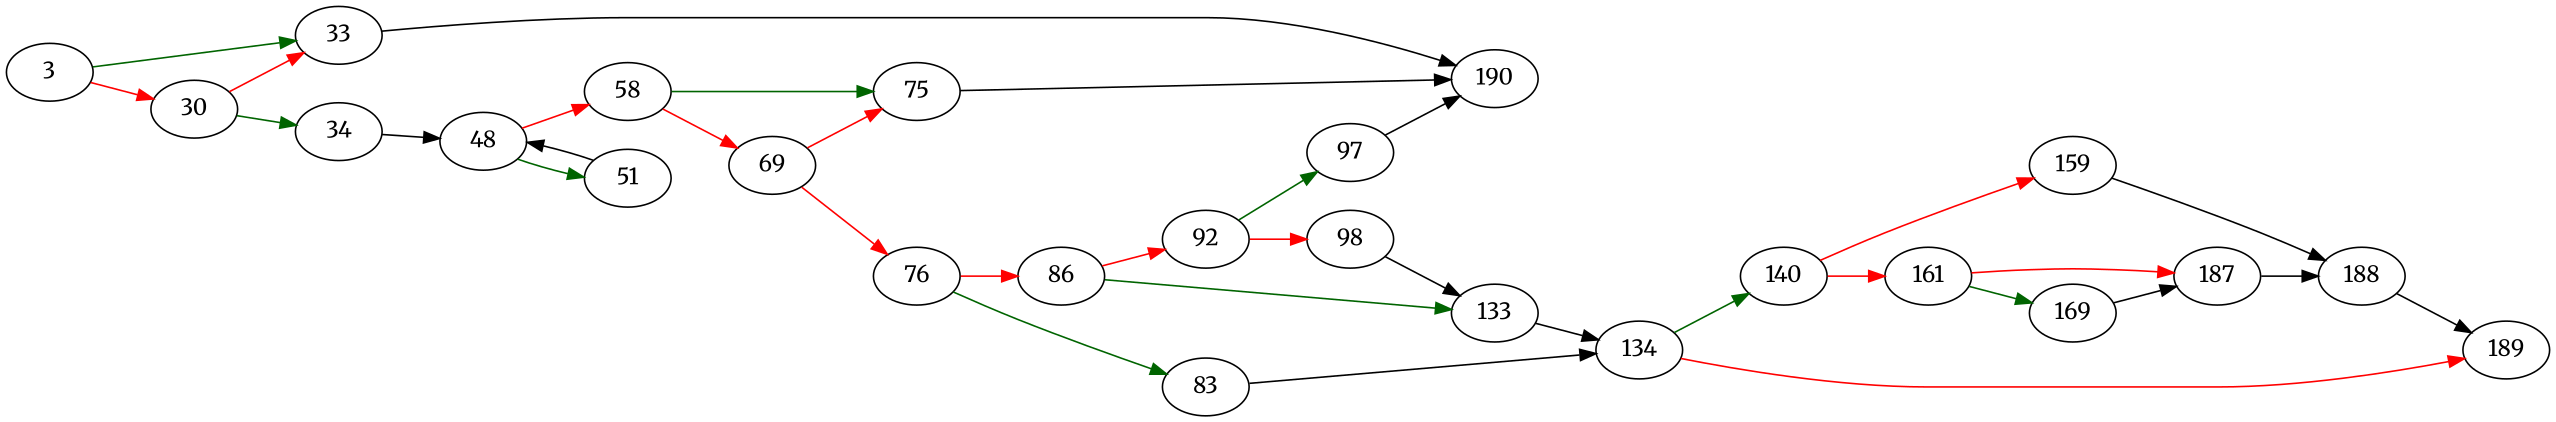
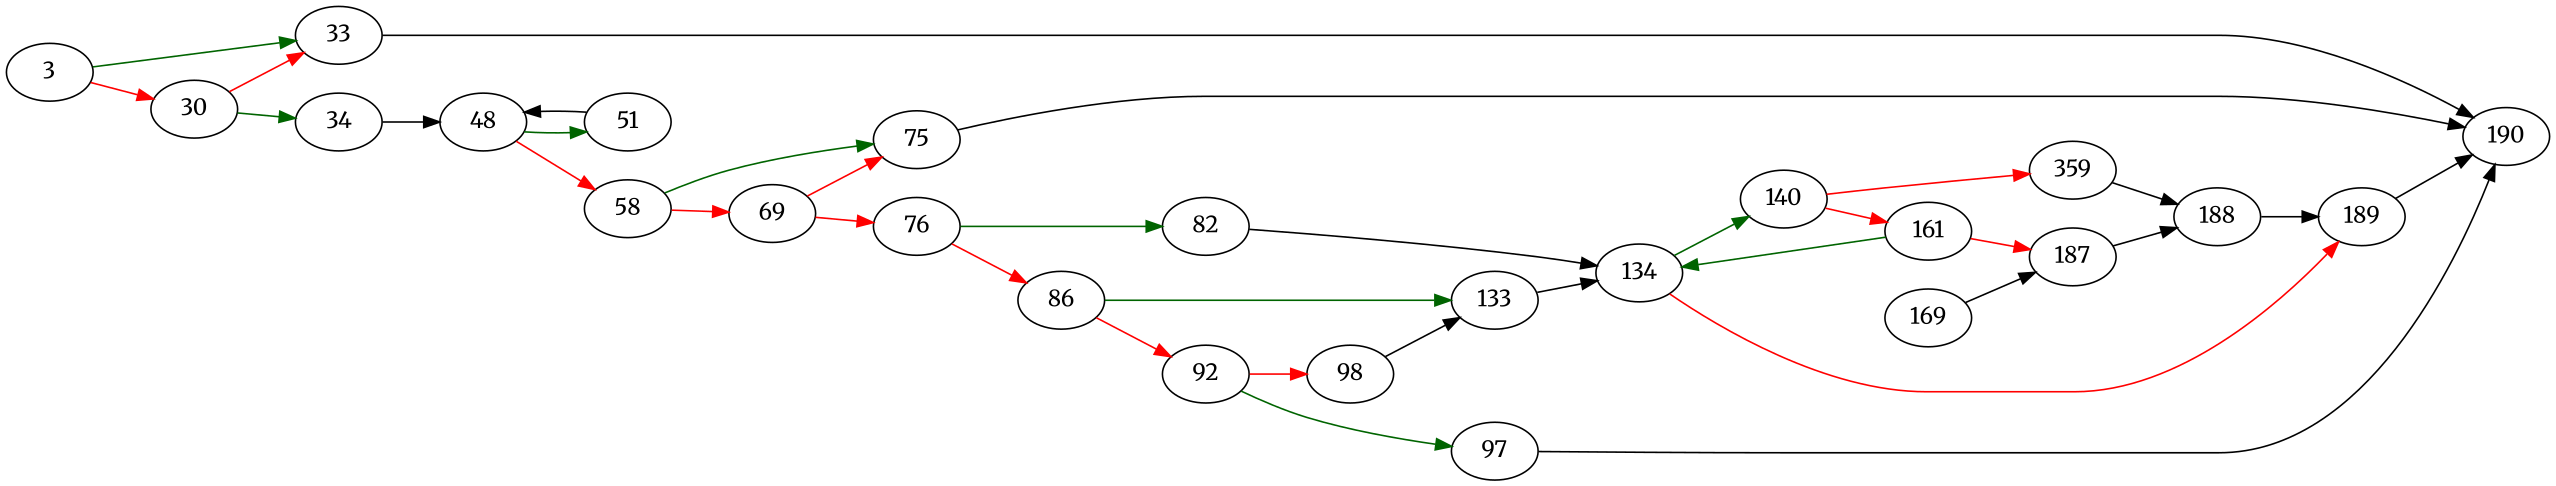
(2073, 165) -> (2073, 170)
none -> (2427, 181)
(1993, 293) -> (1792, 251)
(1206, 387) -> (1206, 226)
